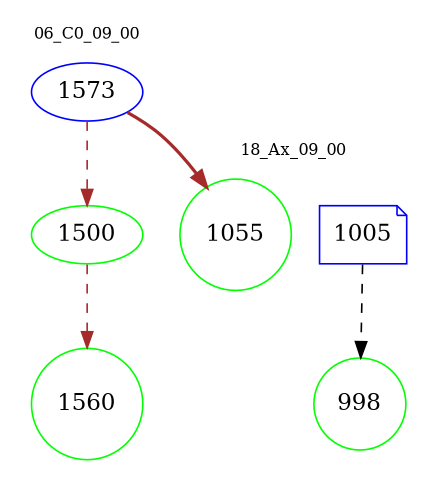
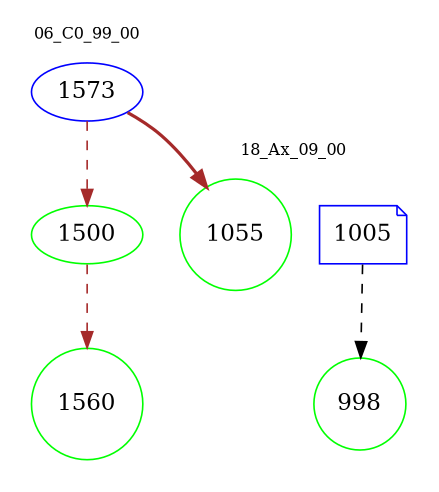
(87, 35) -> (87, 35)
